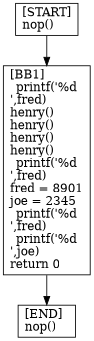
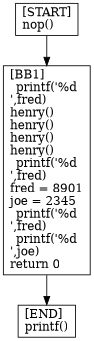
(47, 321) -> (47, 321)
